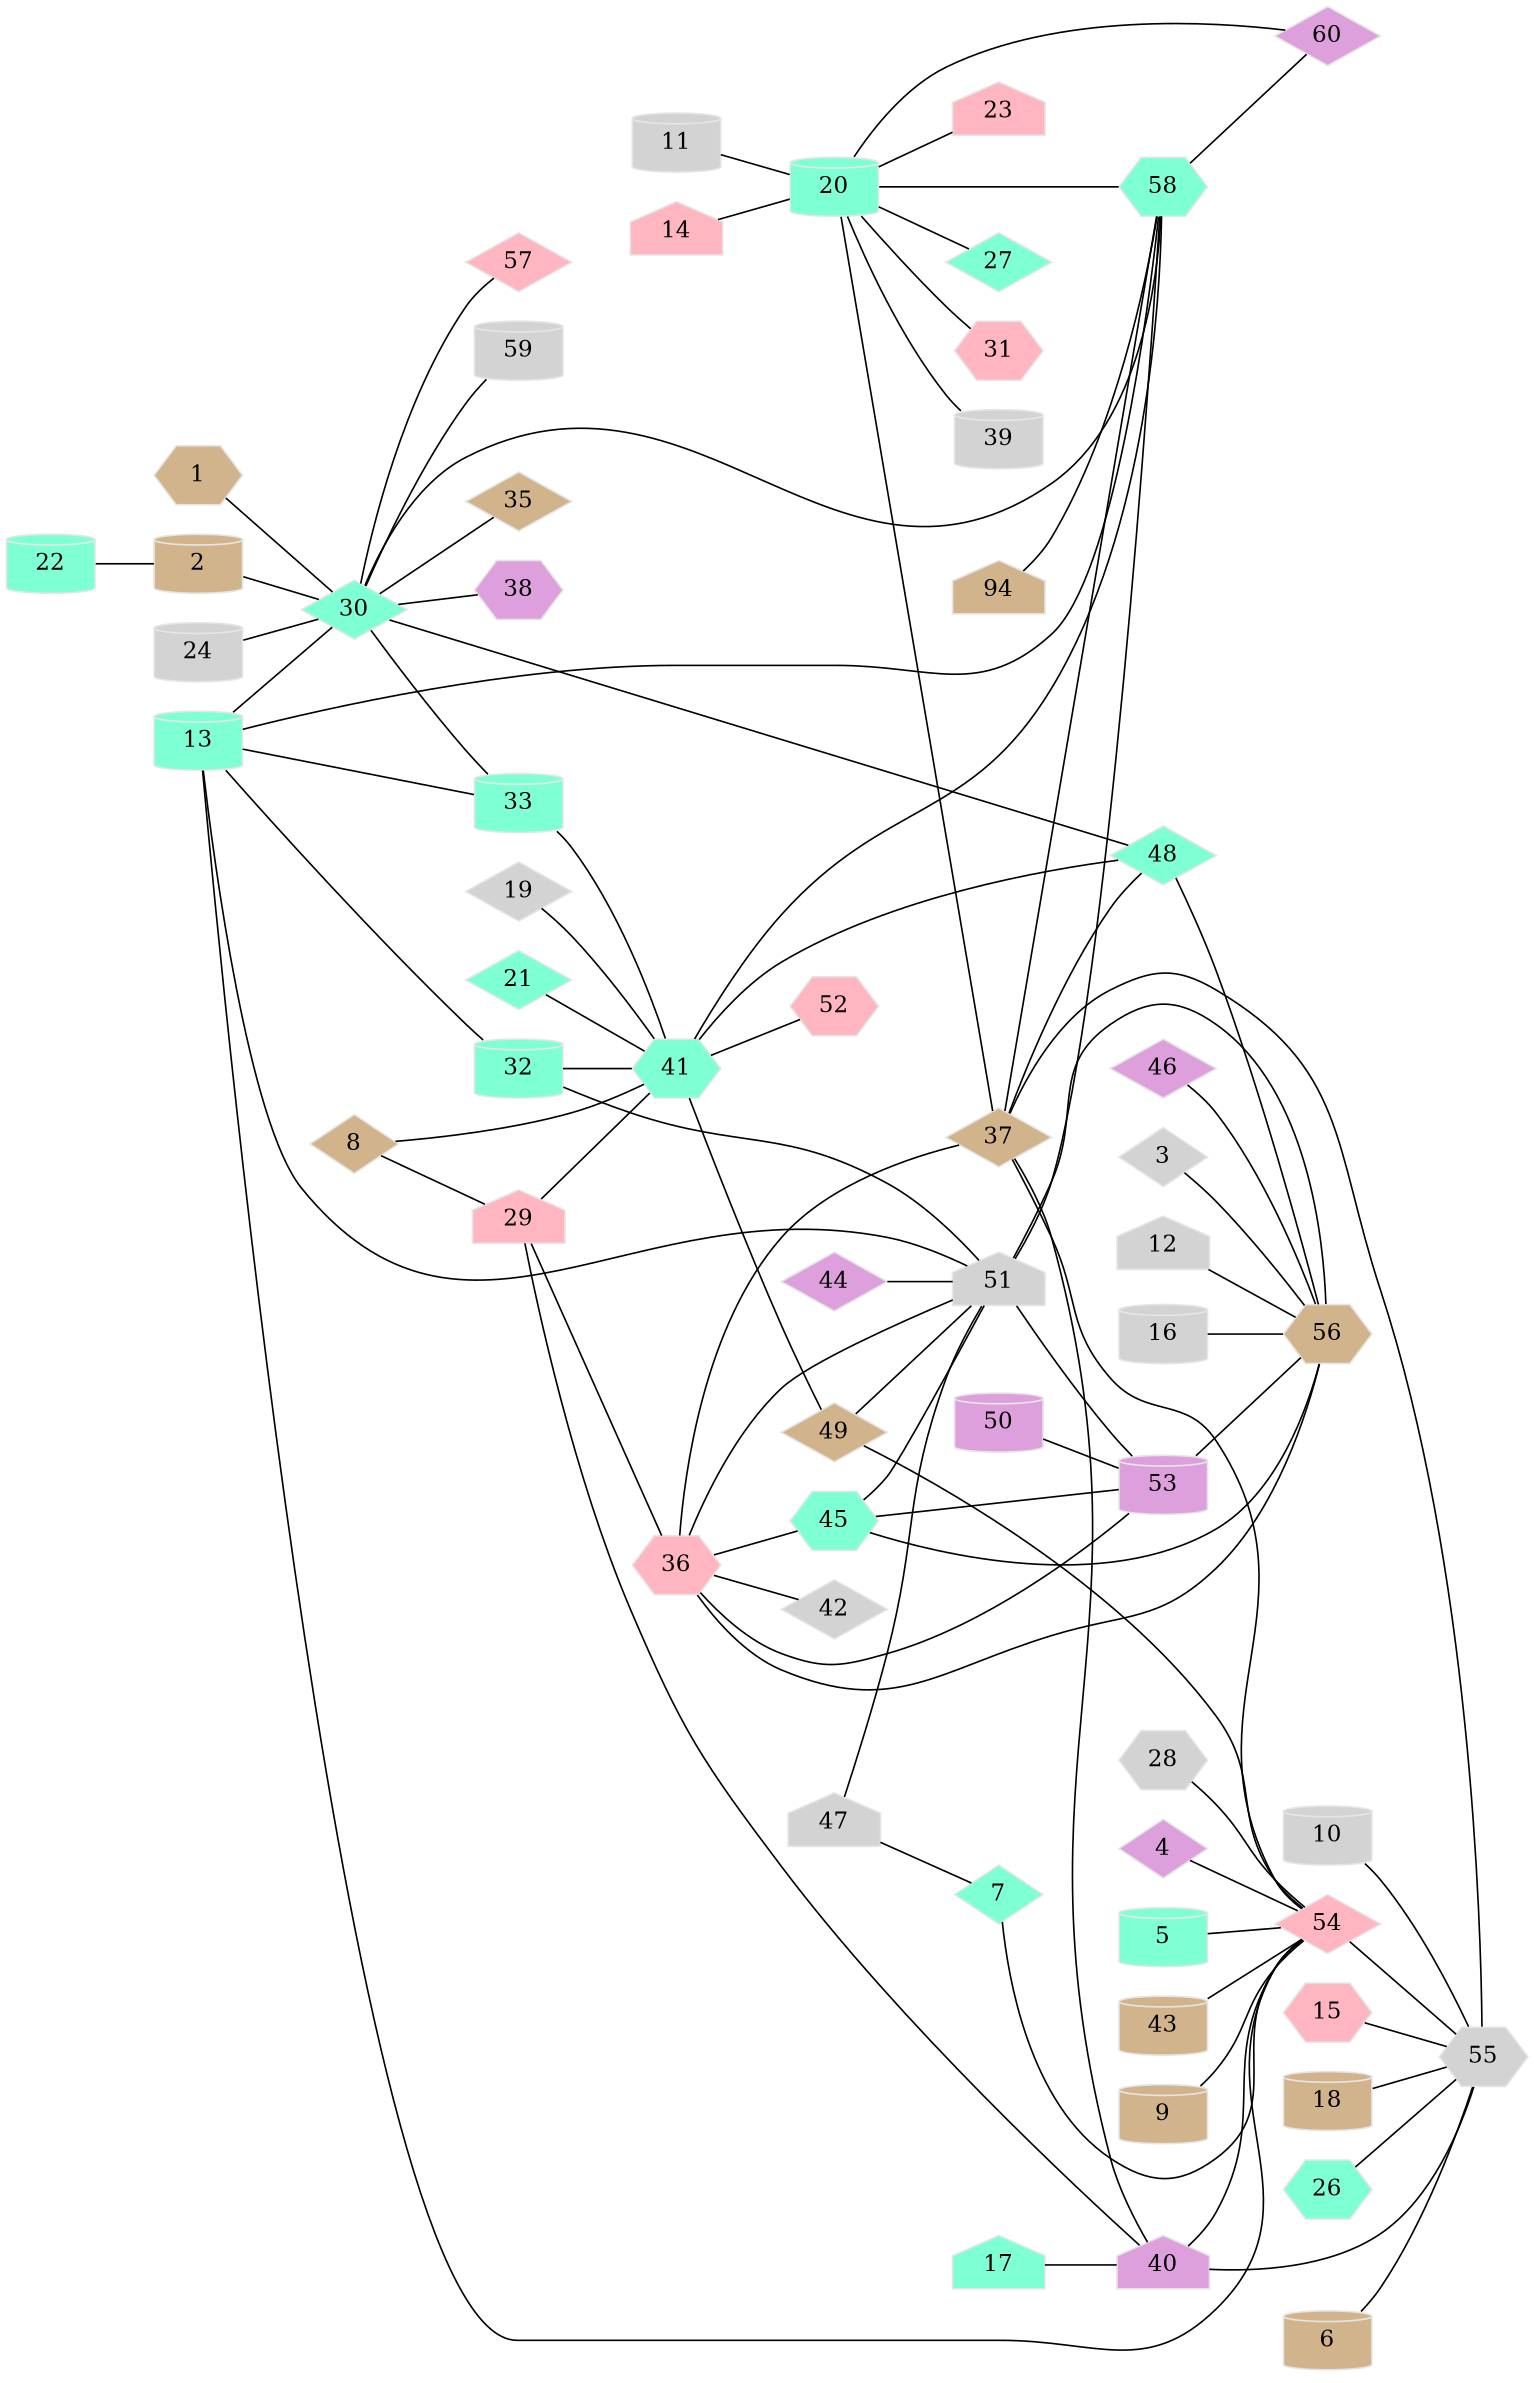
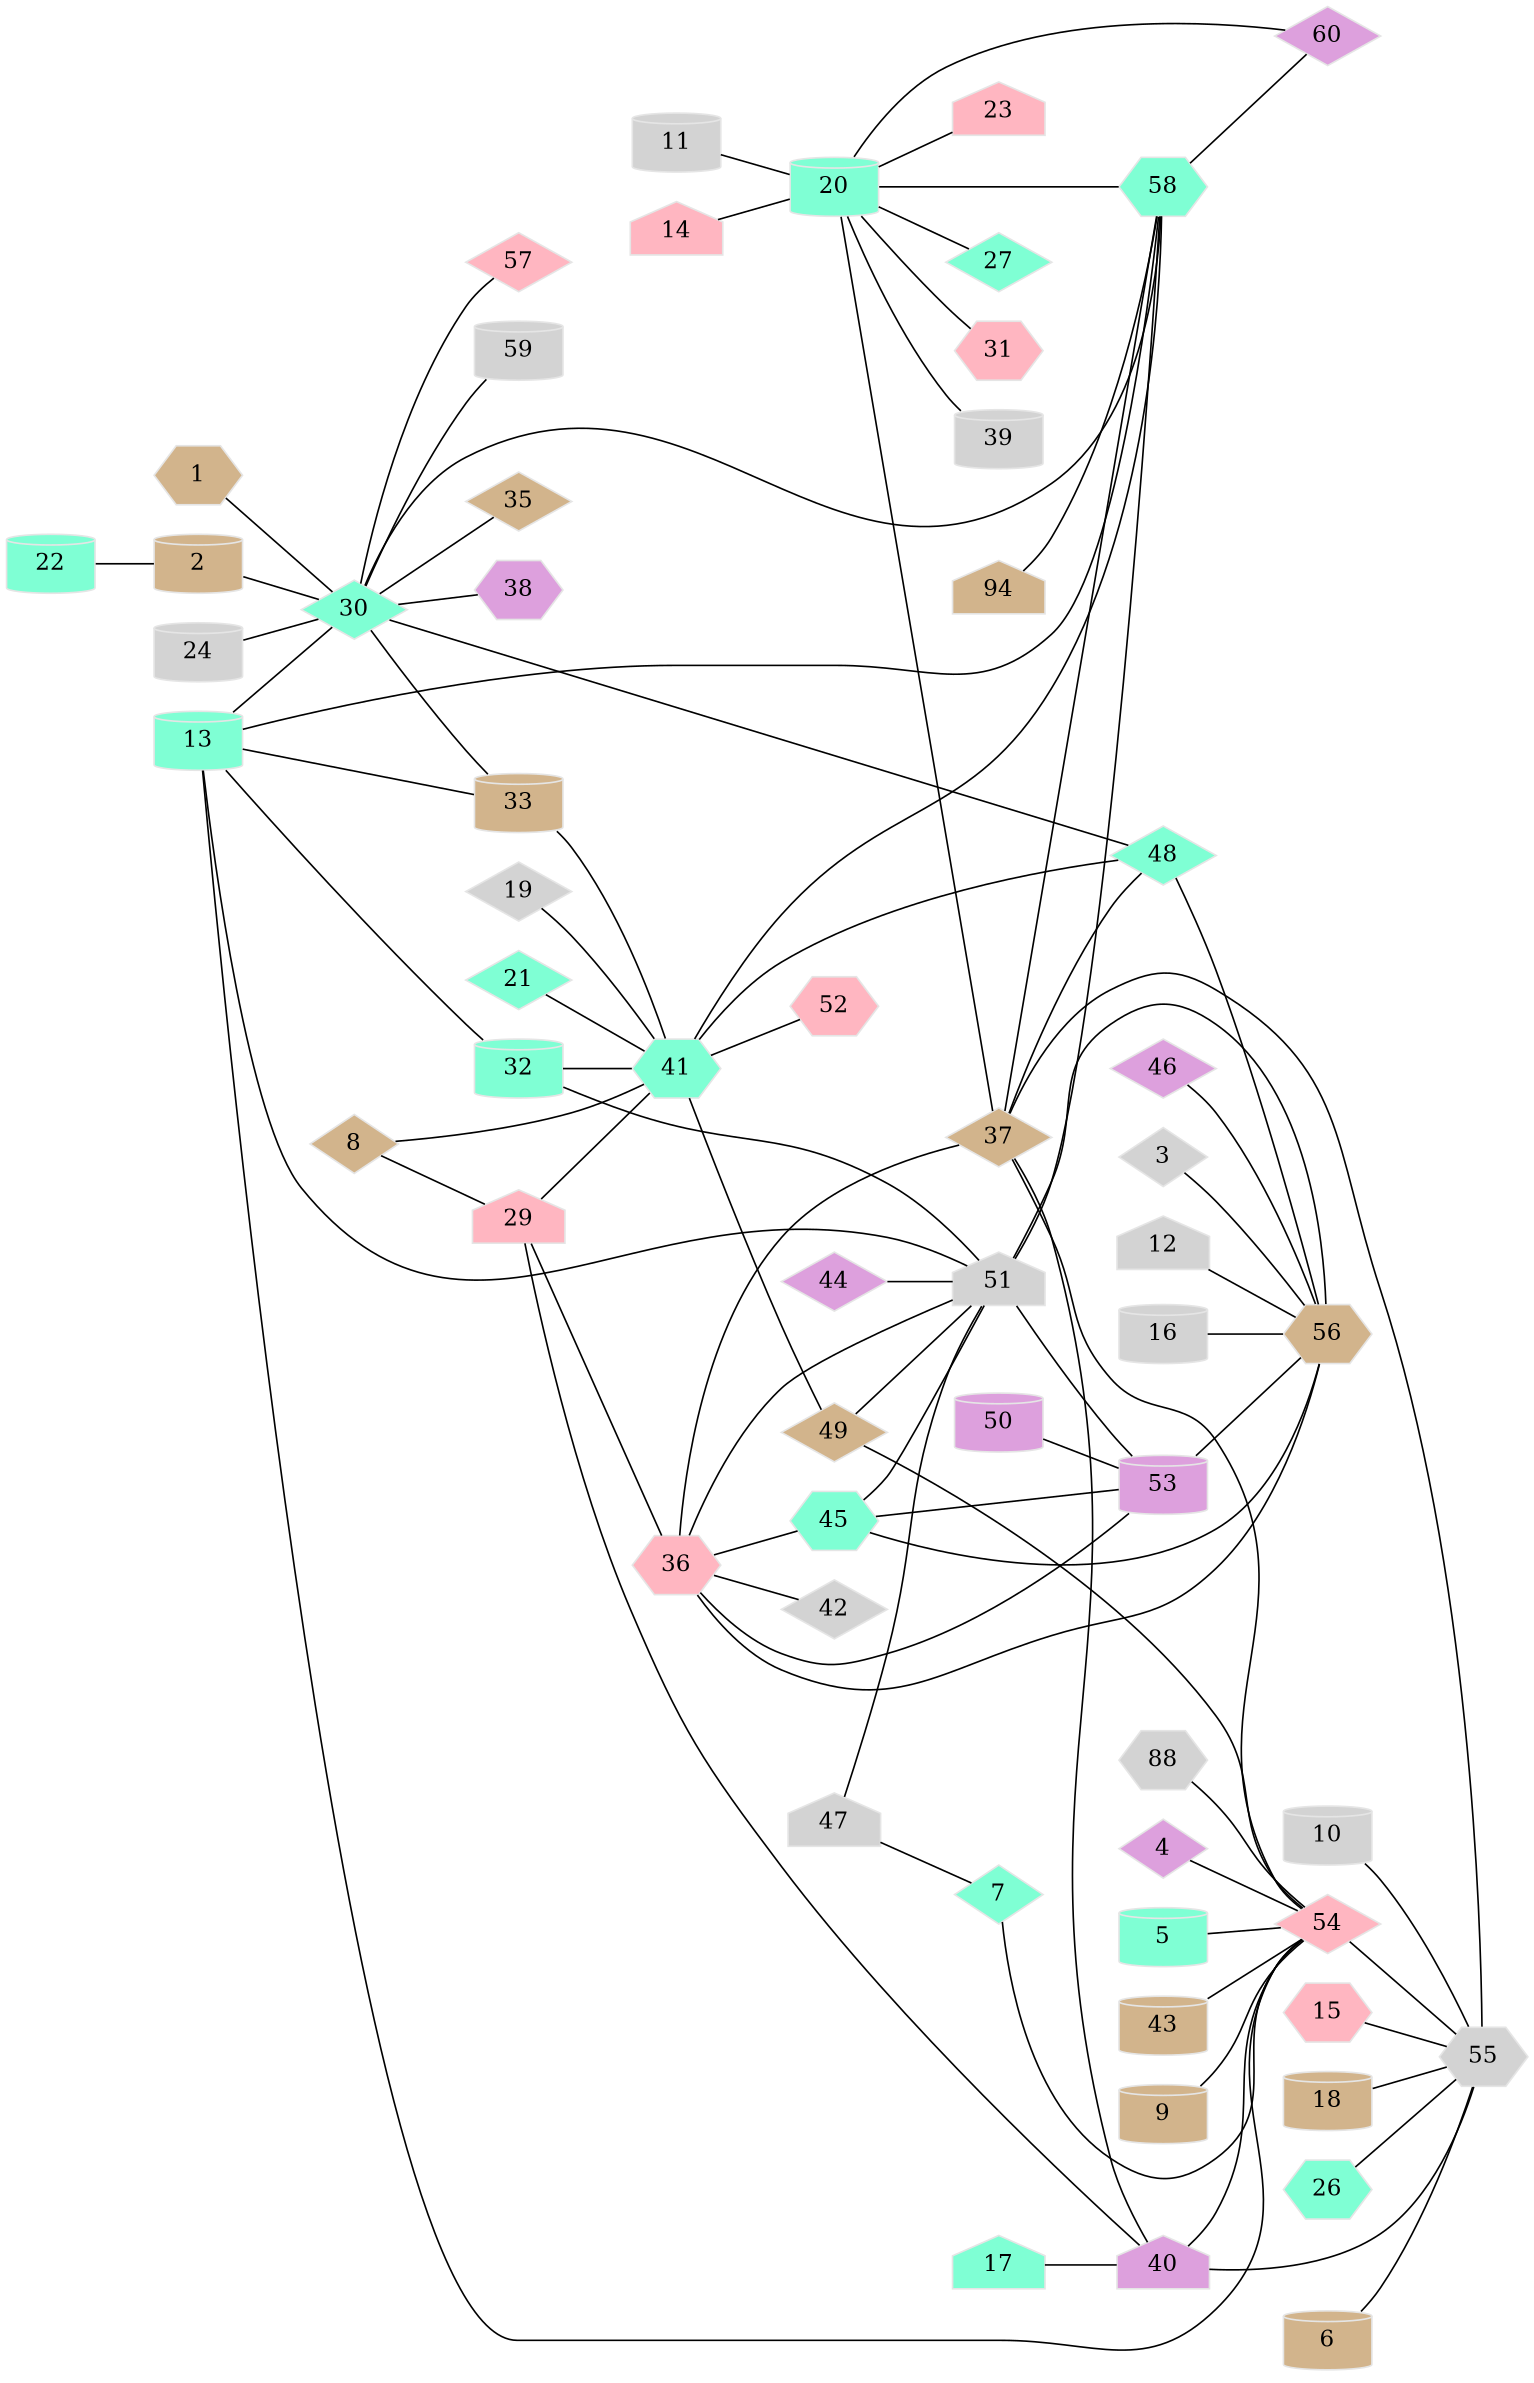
(519, 803) -> (519, 803)
(1163, 1760) -> (1163, 1760)
